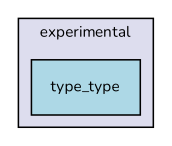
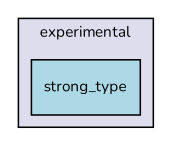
(86, 87) -> (86, 87)
